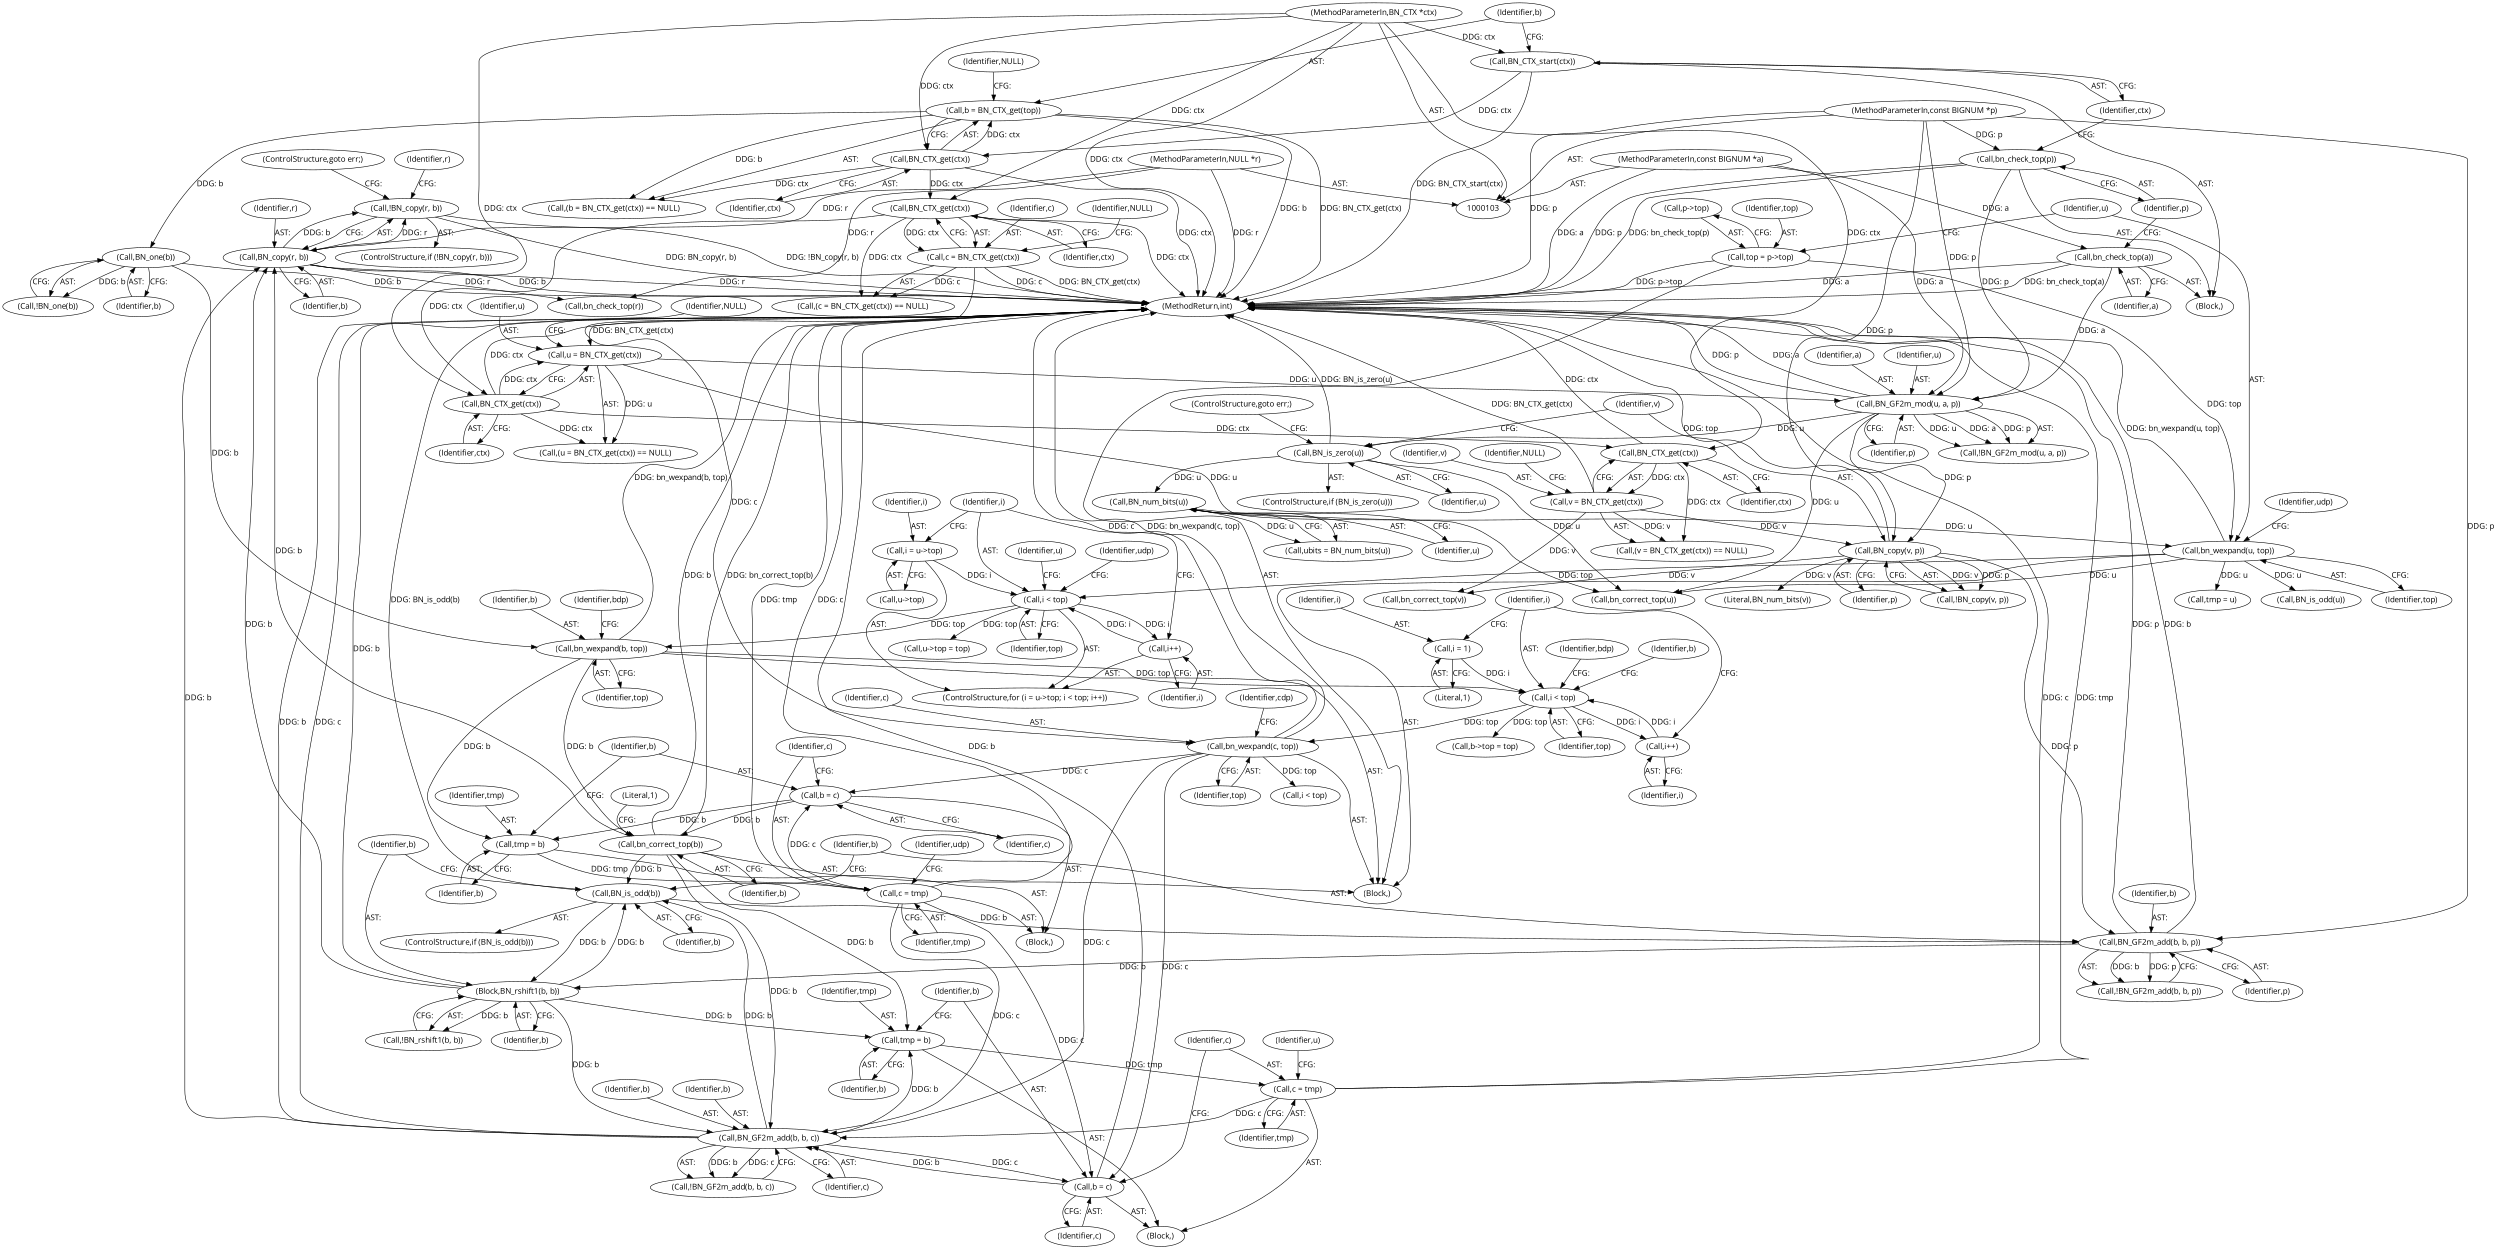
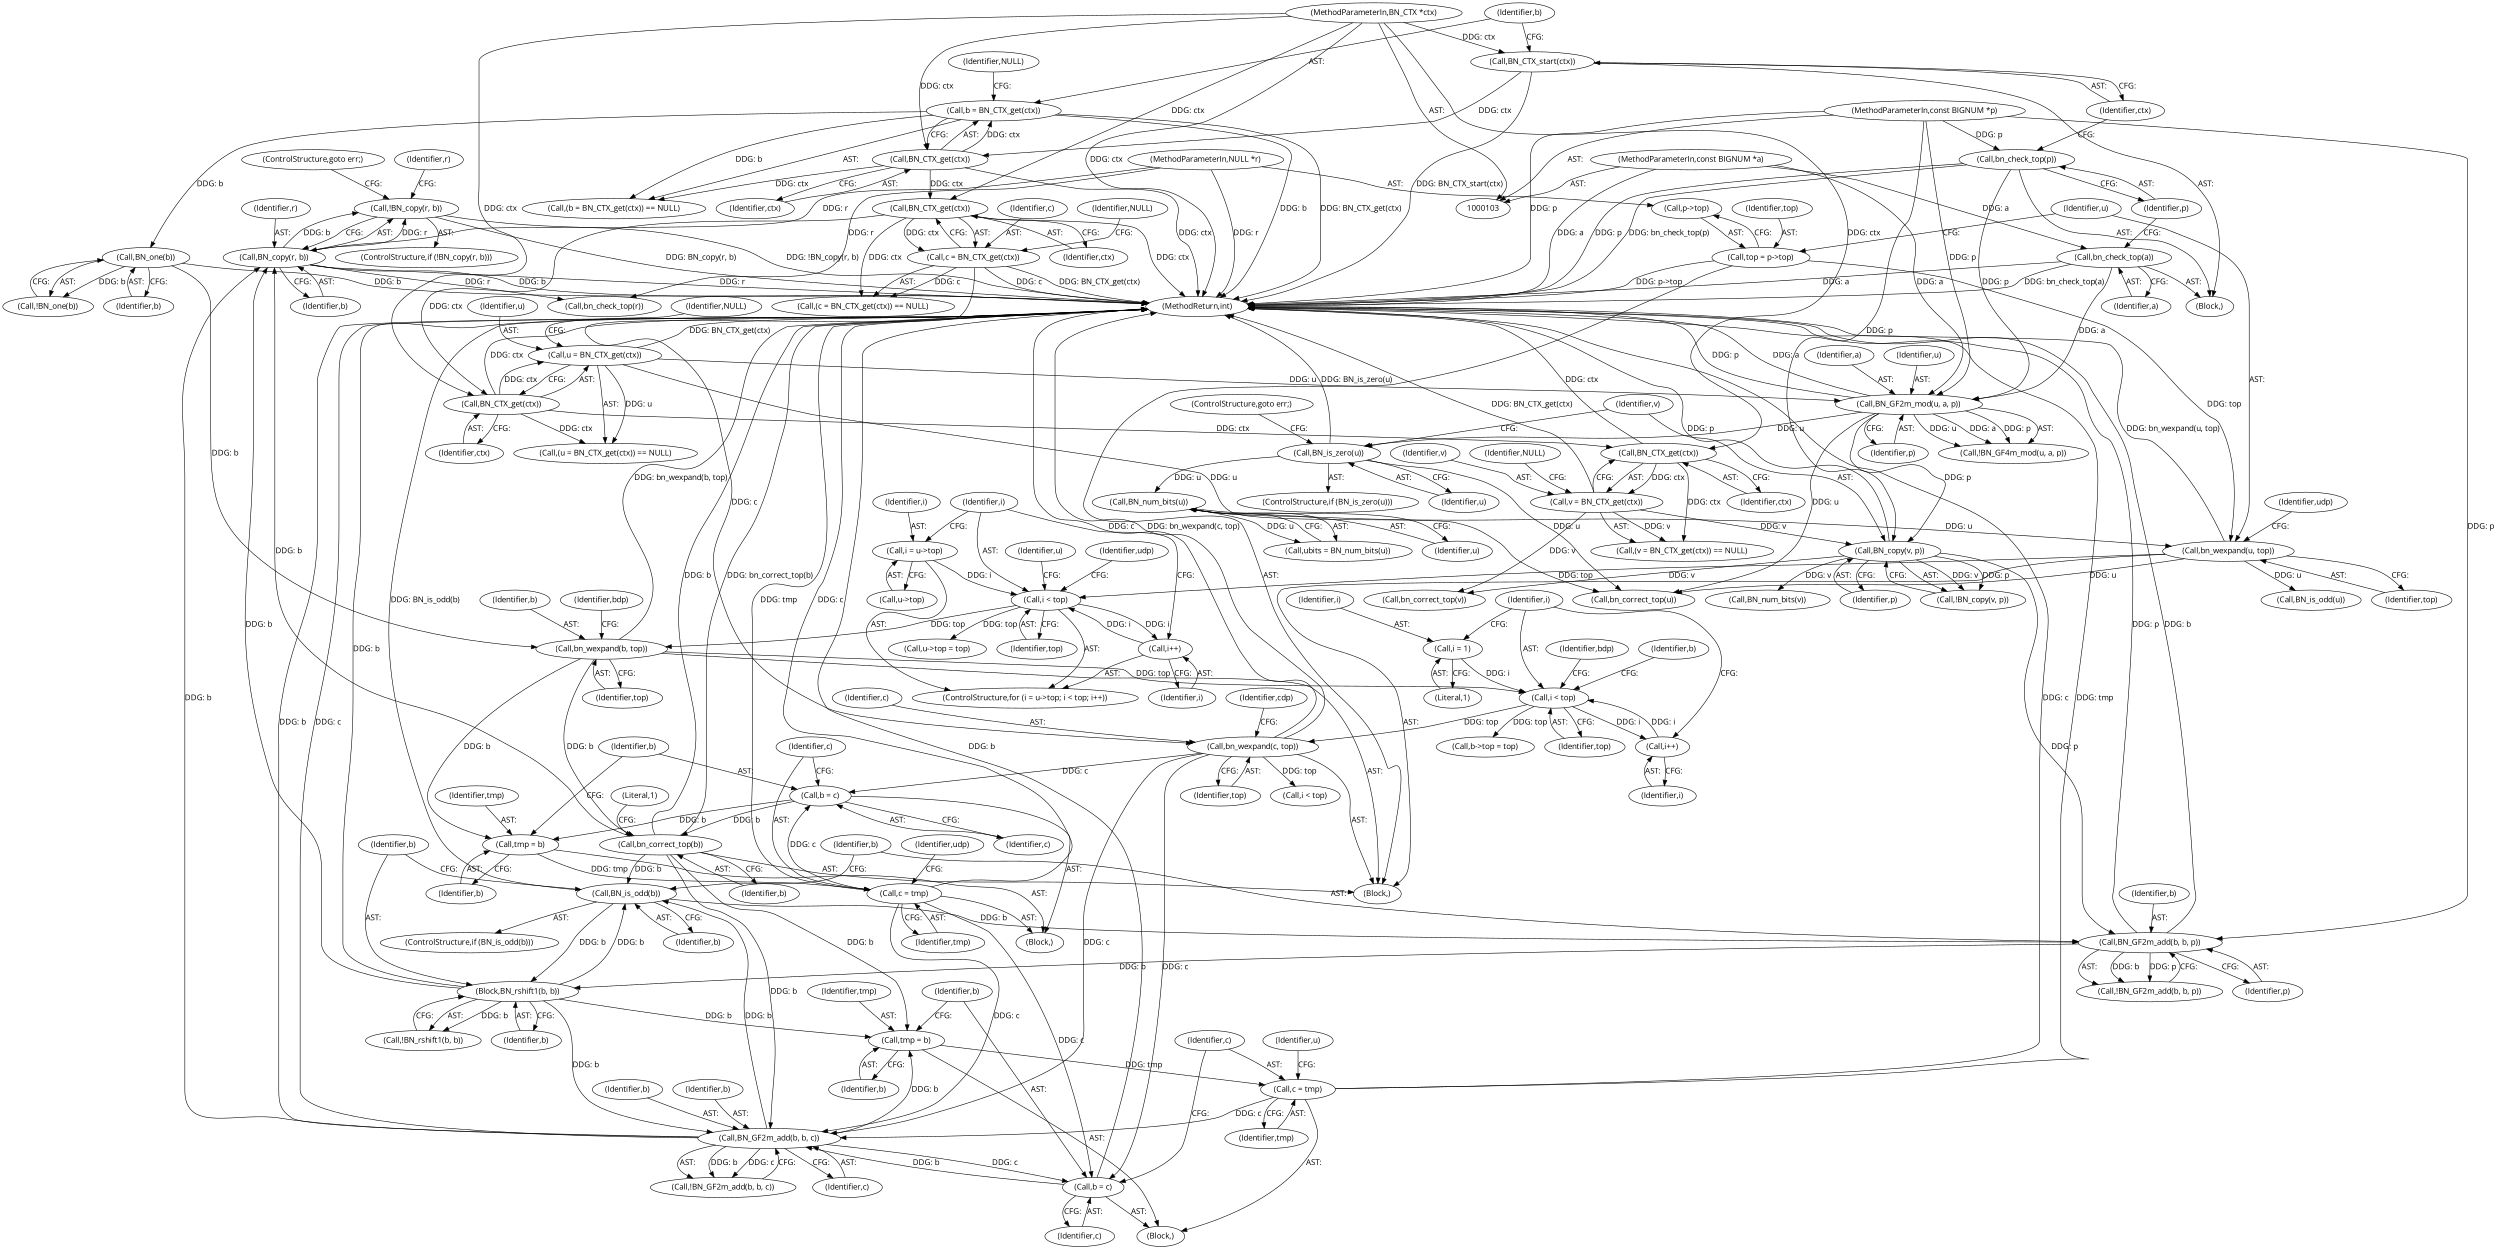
(994, 111) -> (994, 111)
(1345, 191) -> (1454, 195)
(863, 318) -> (887, 318)
(1701, 429) -> (1701, 429)
(2014, 453) -> (2014, 453)
(1768, 600) -> (1768, 600)
(2213, 600) -> none
